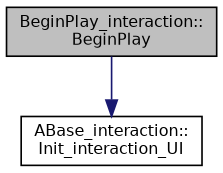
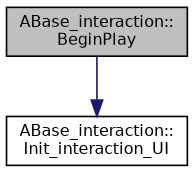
(112, 32) -> (97, 32)
